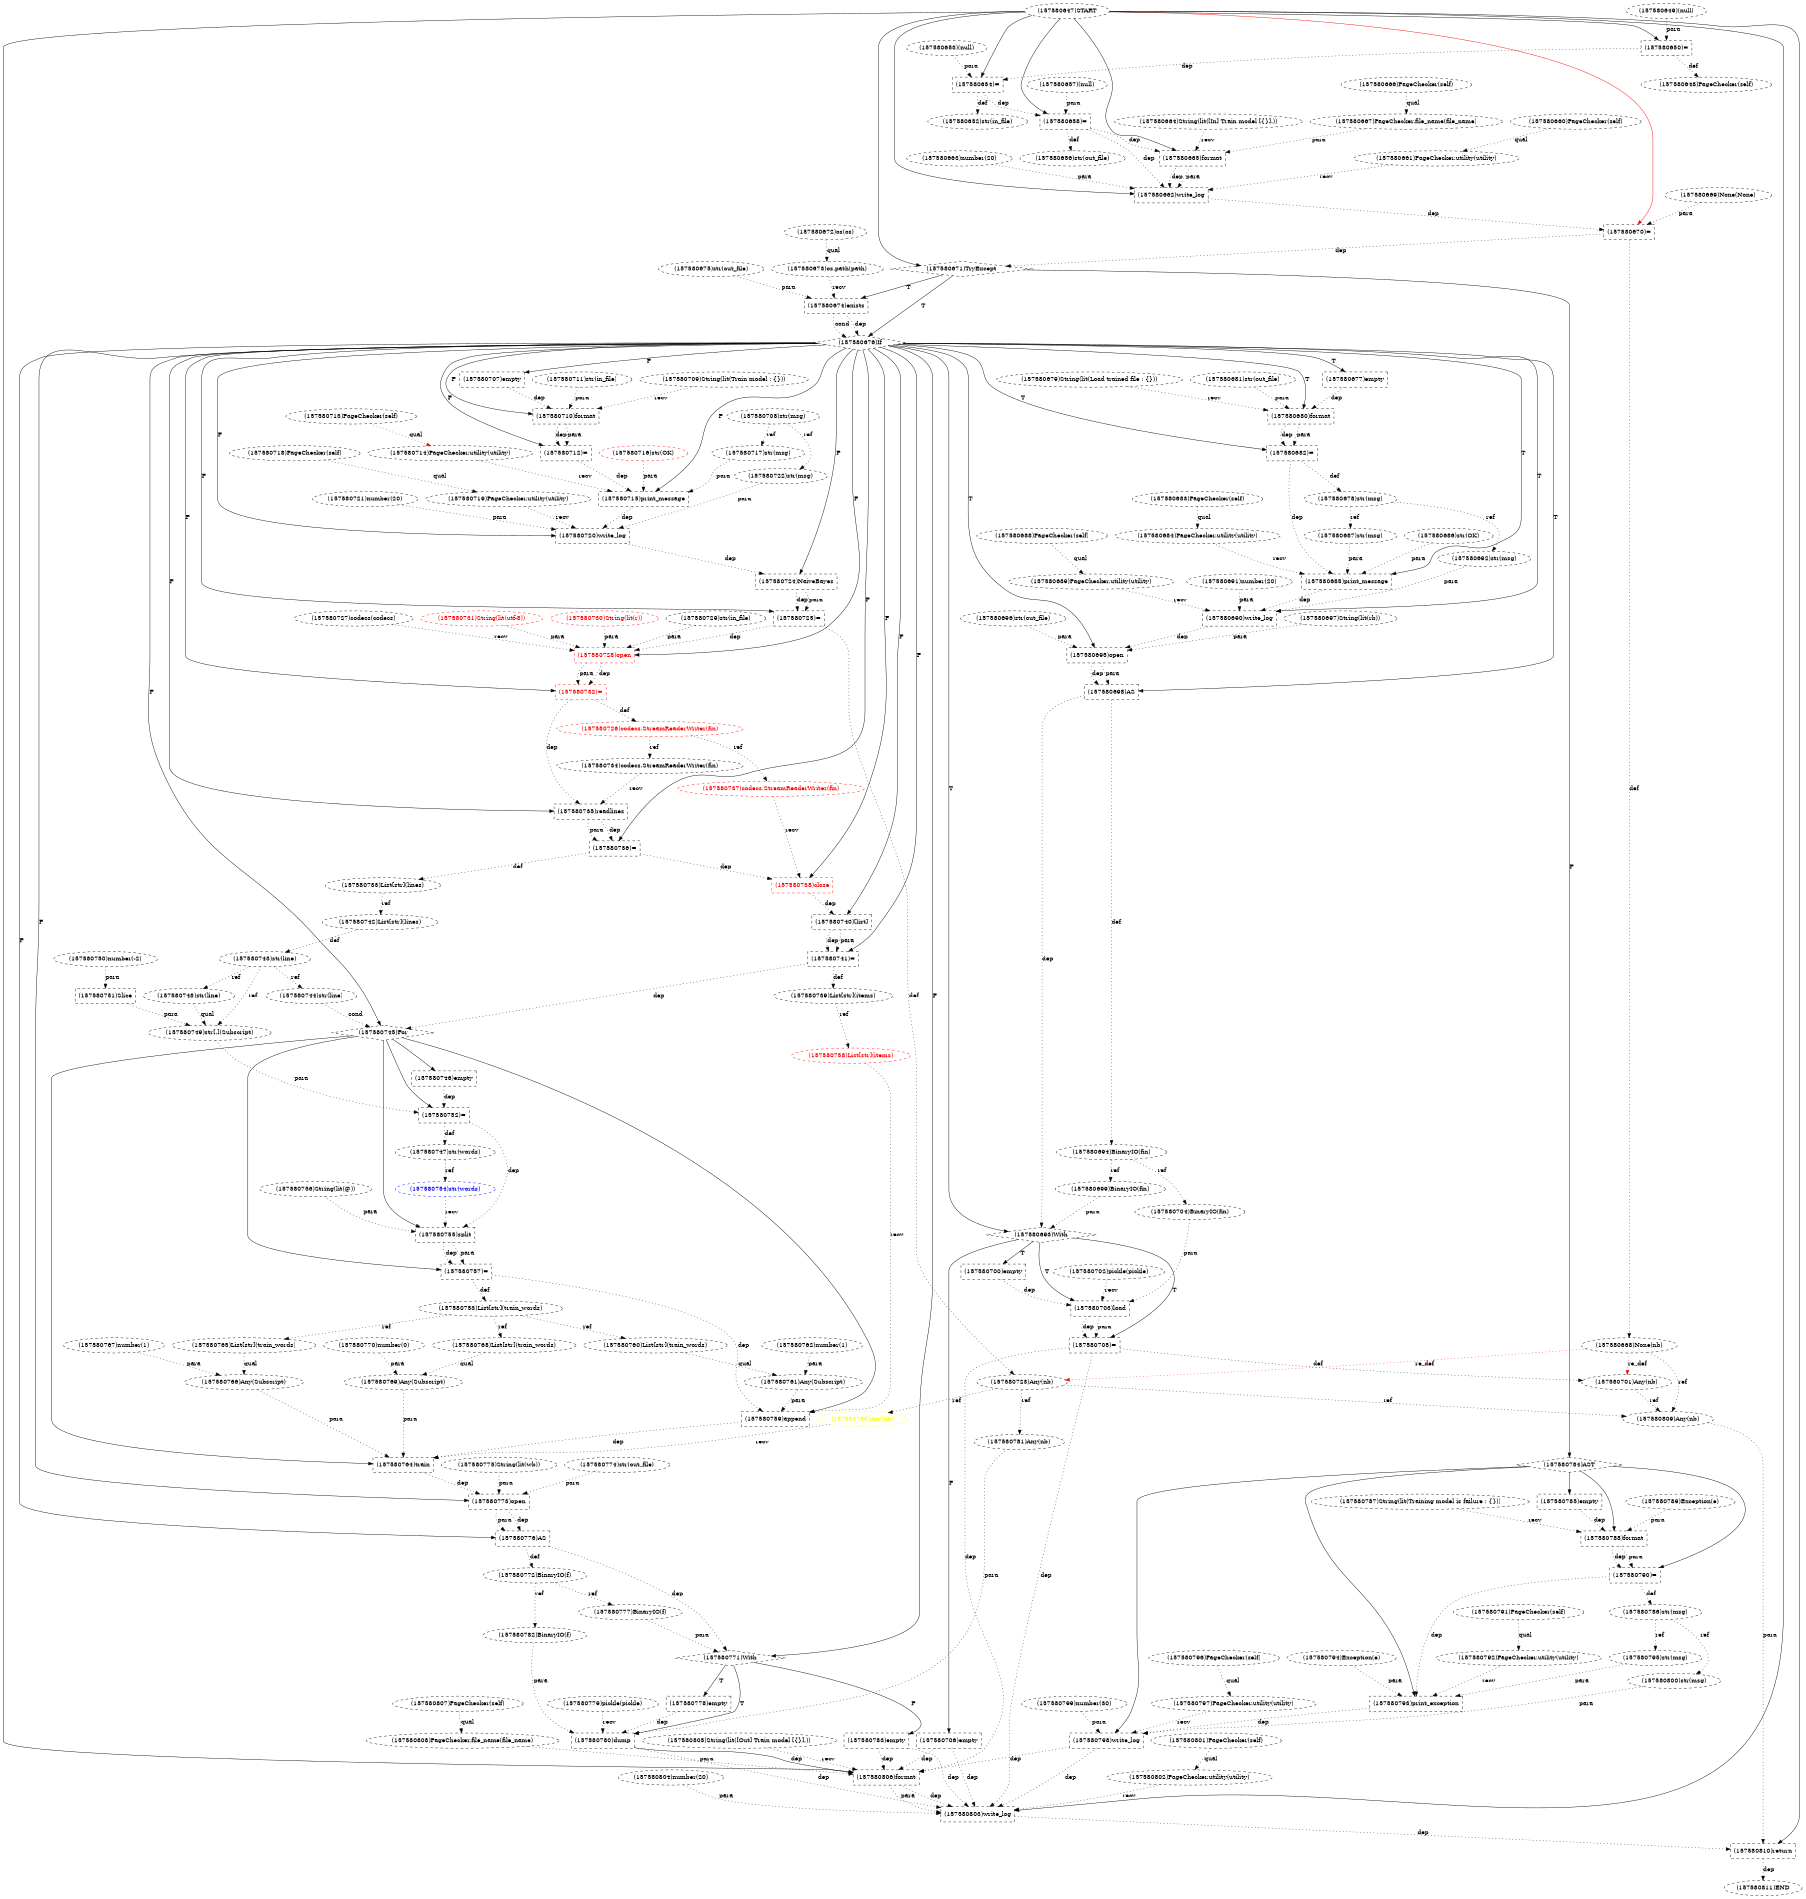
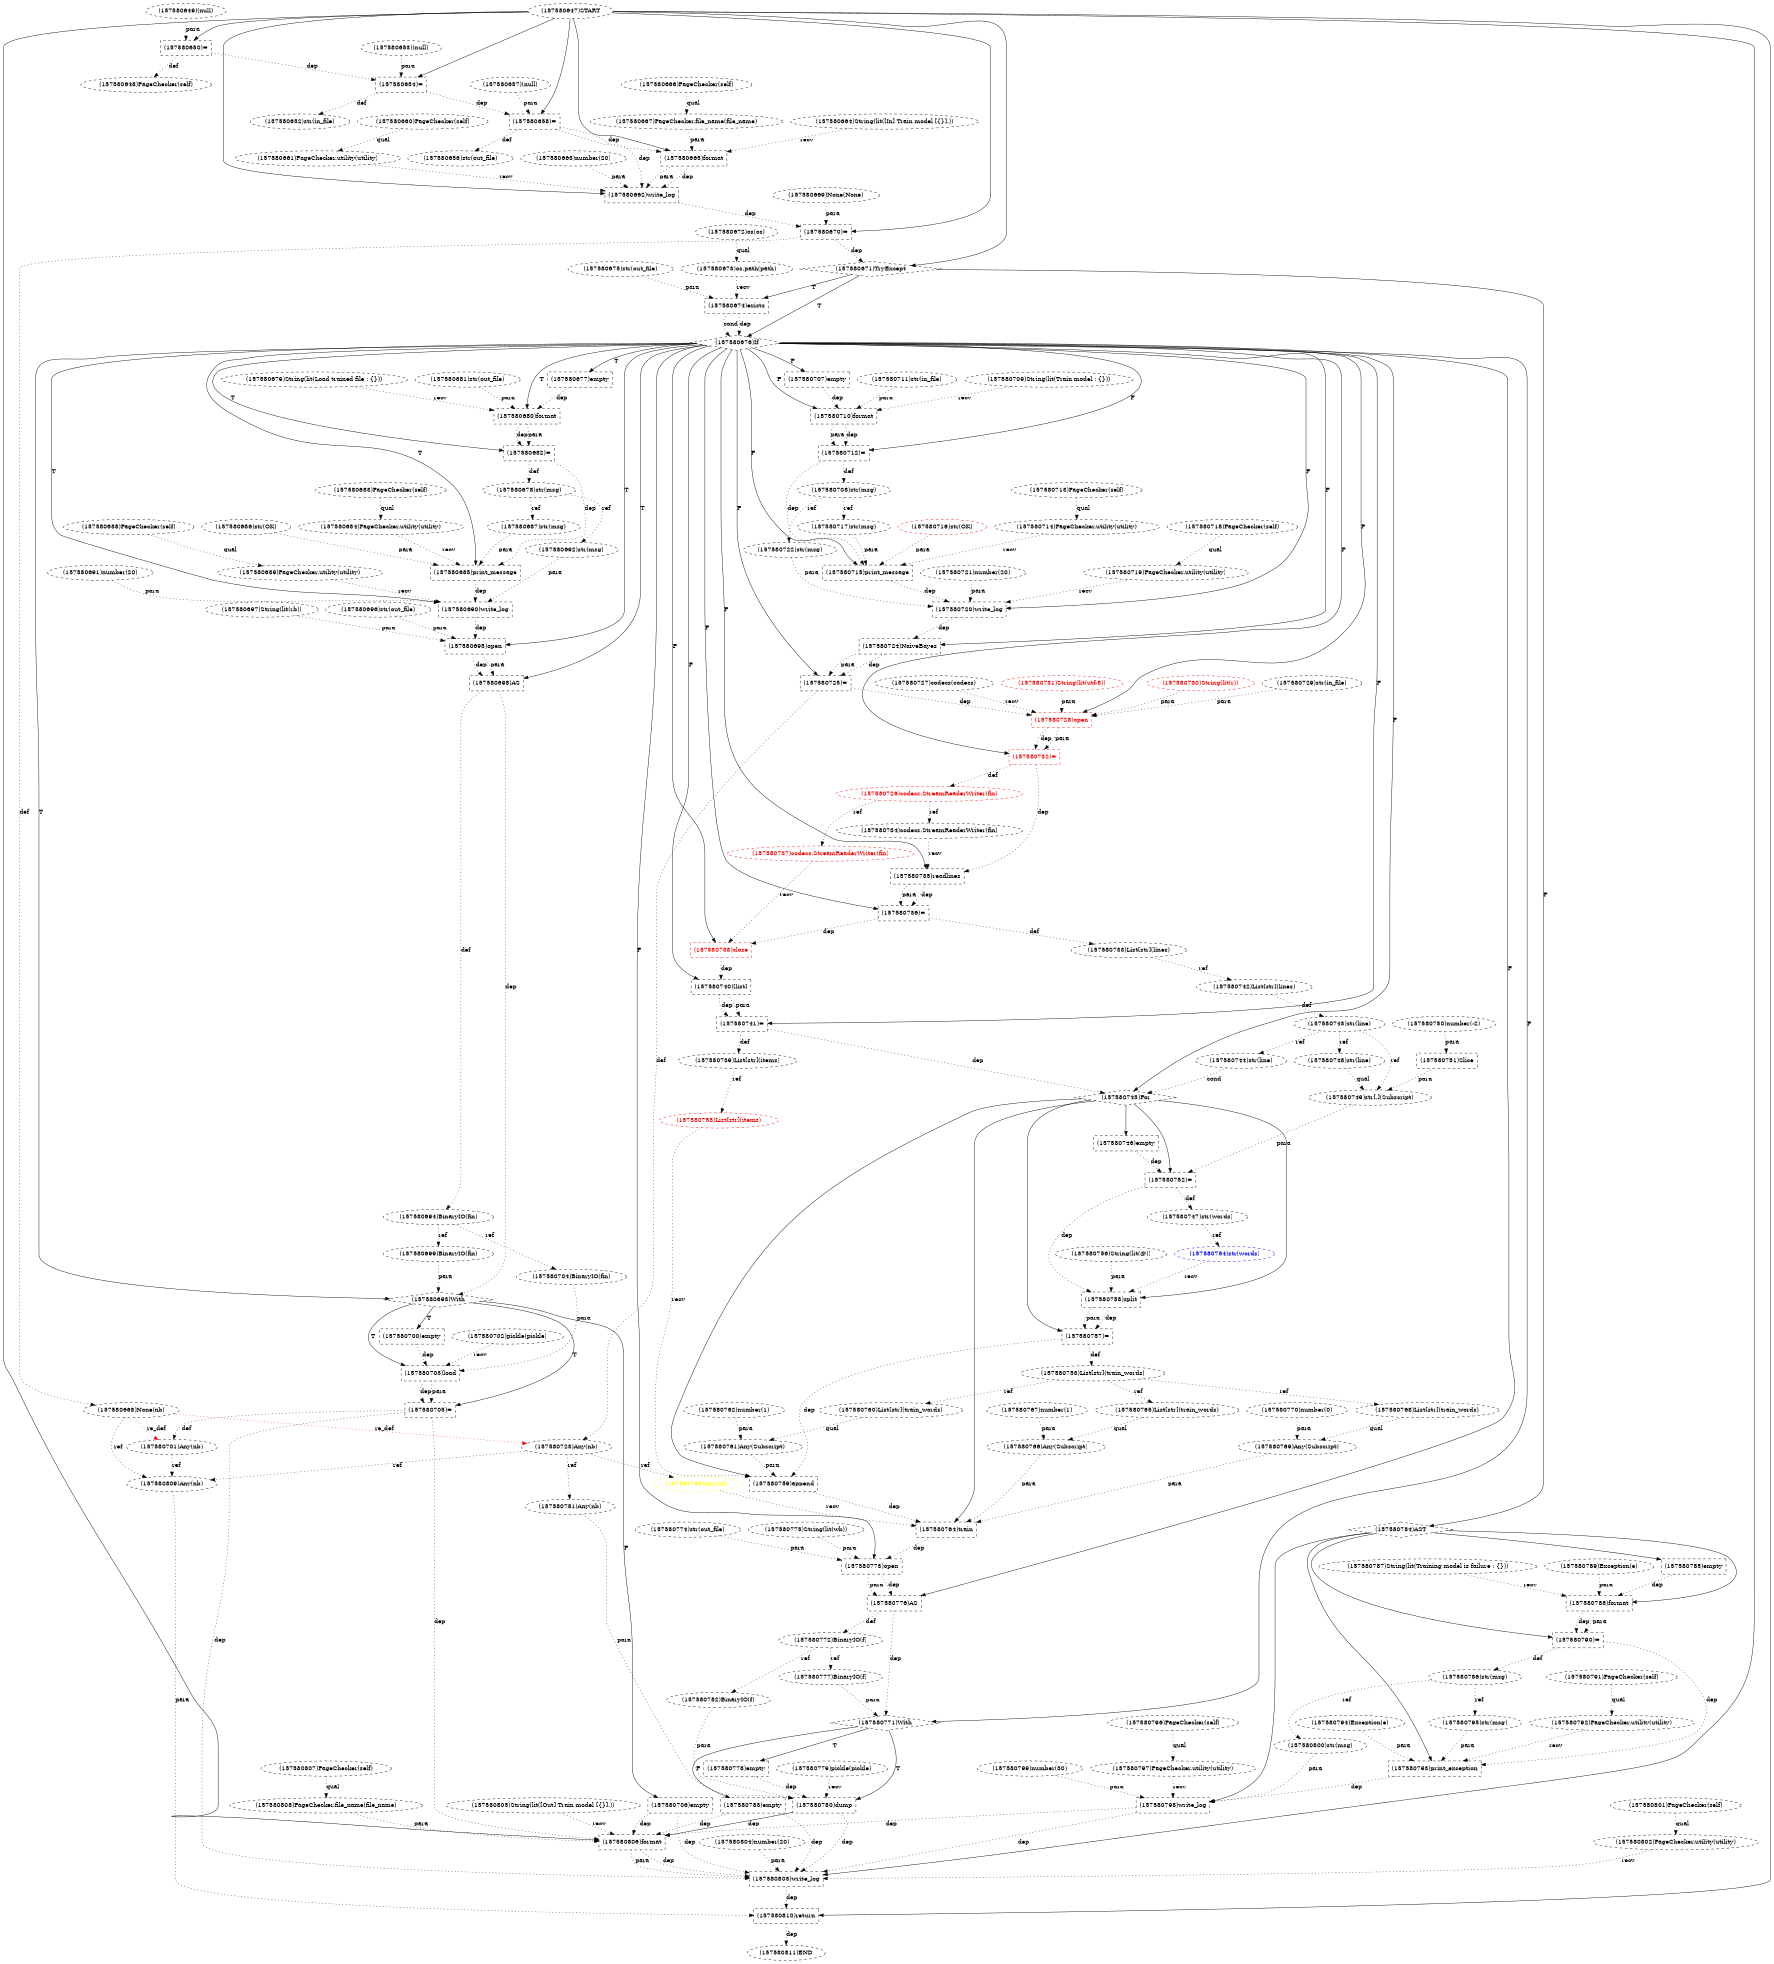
(1442, 36) -> (949, 35)
(398, 434) -> (1077, 506)
none -> (844, 470)
